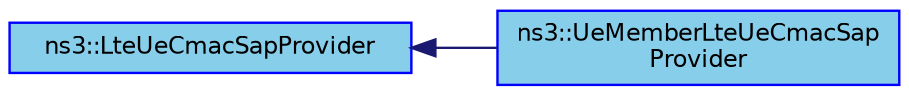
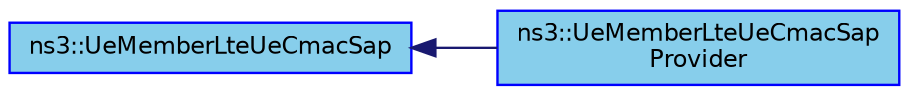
(210, 48) -> (210, 48)
